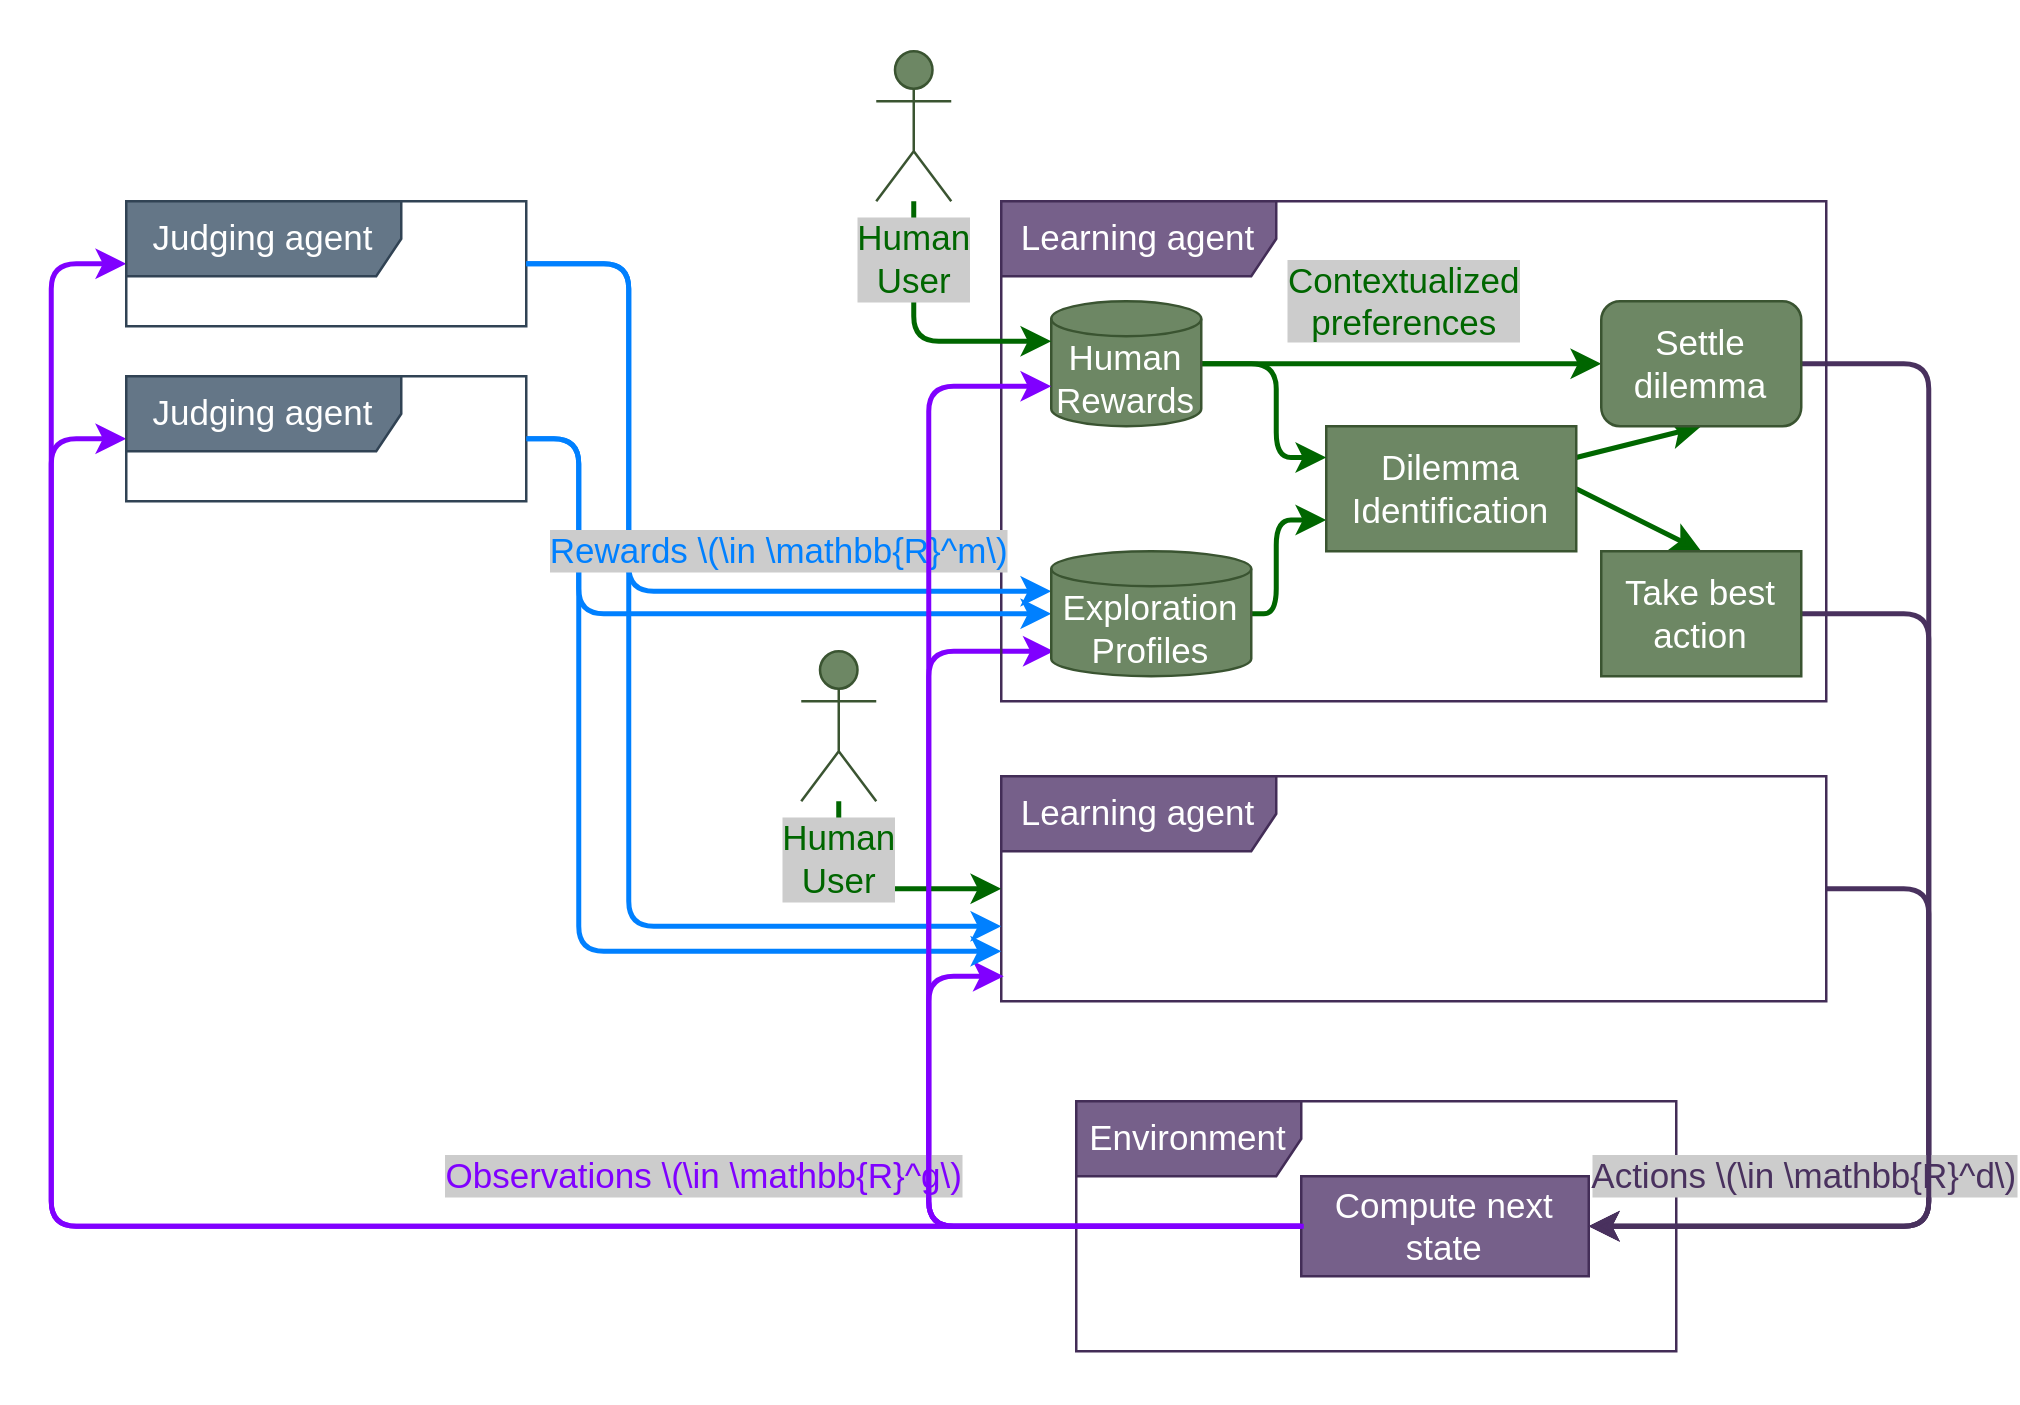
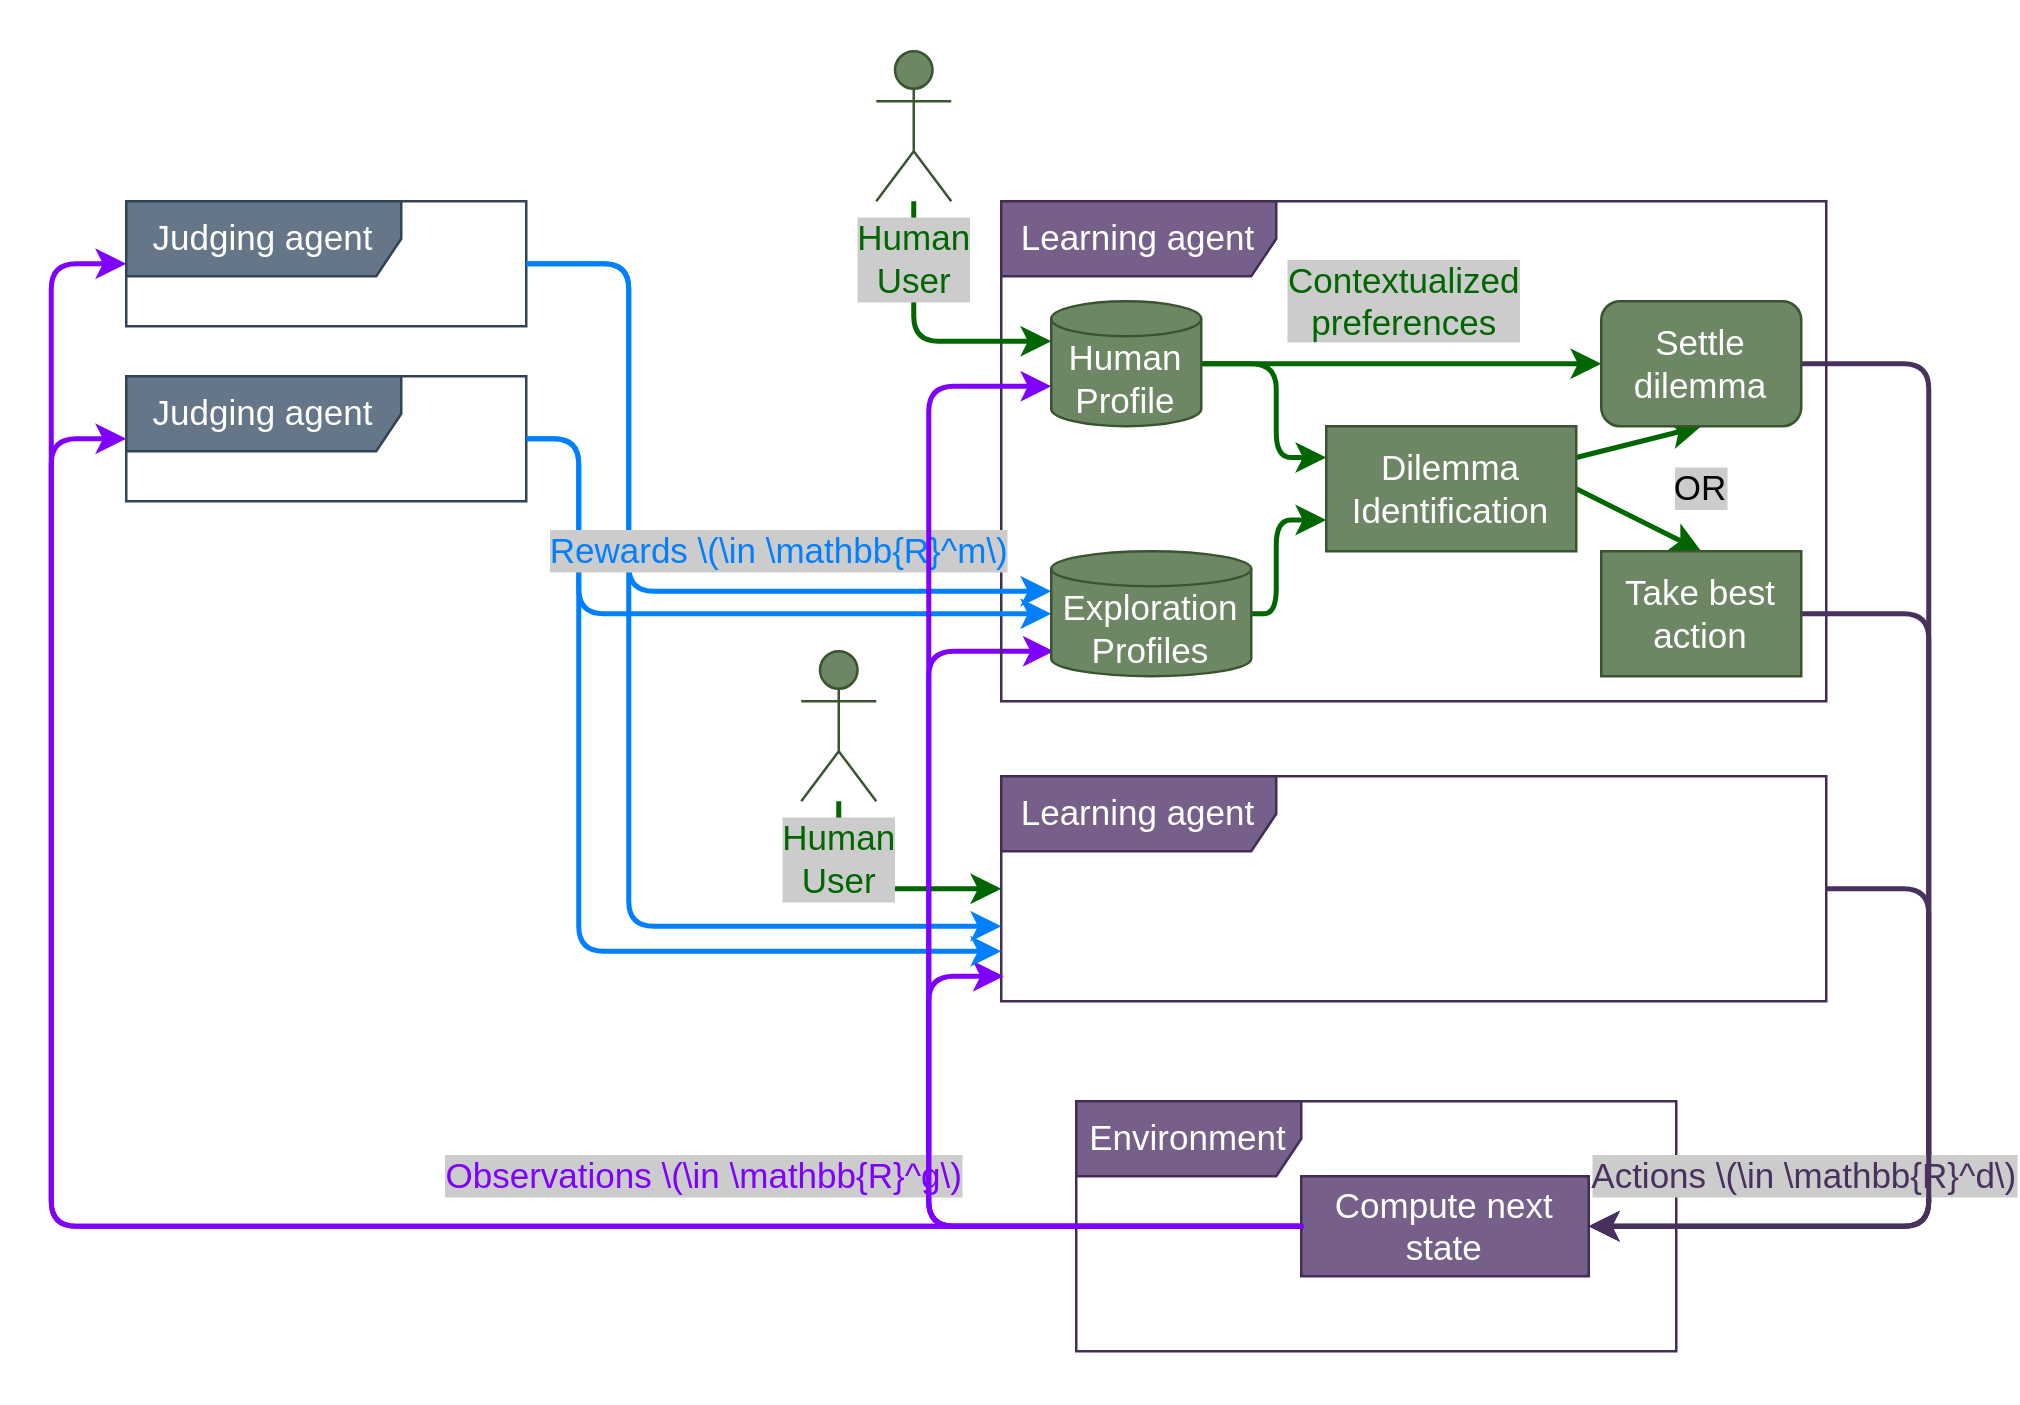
(1126, 379) -> (1126, 379)
none -> (1701, 489)
